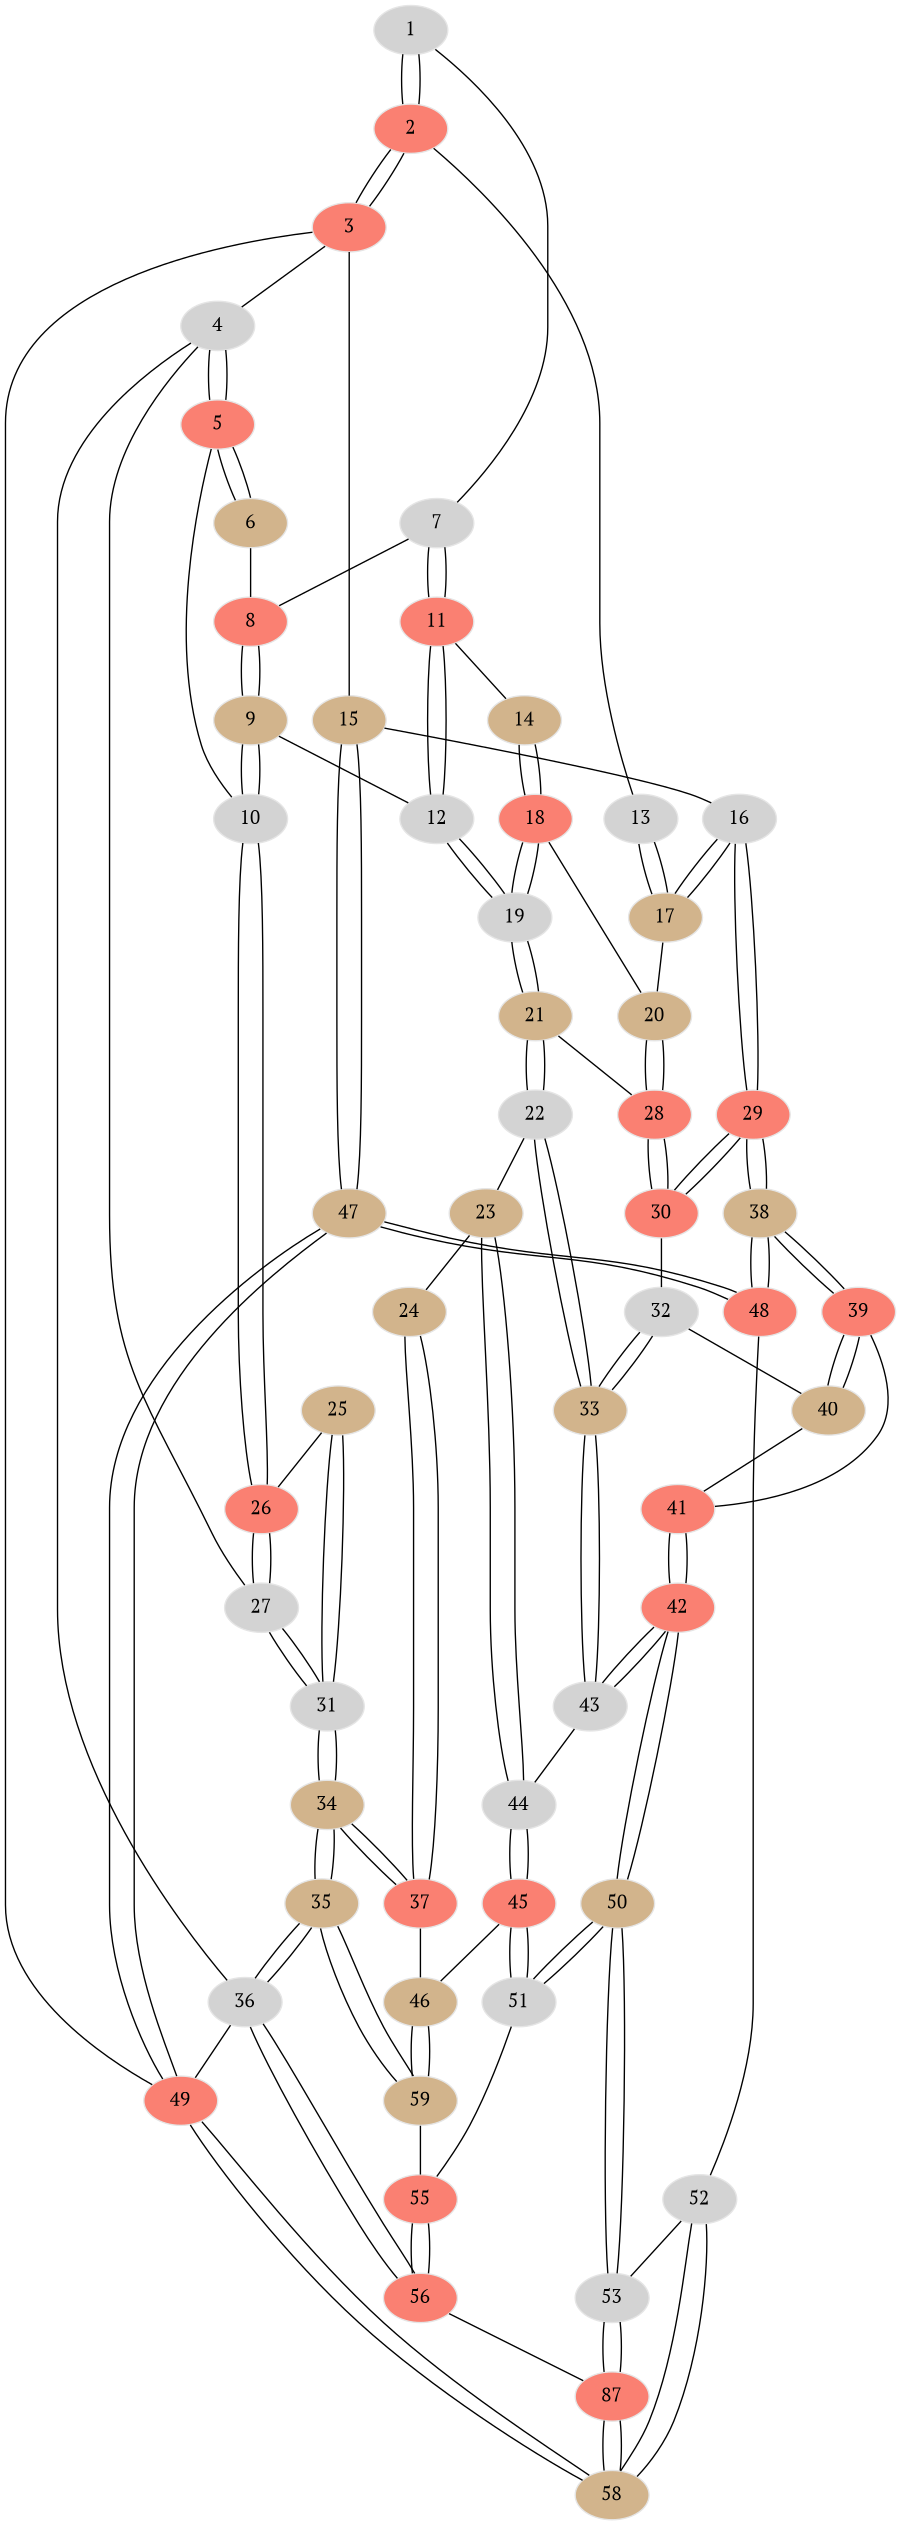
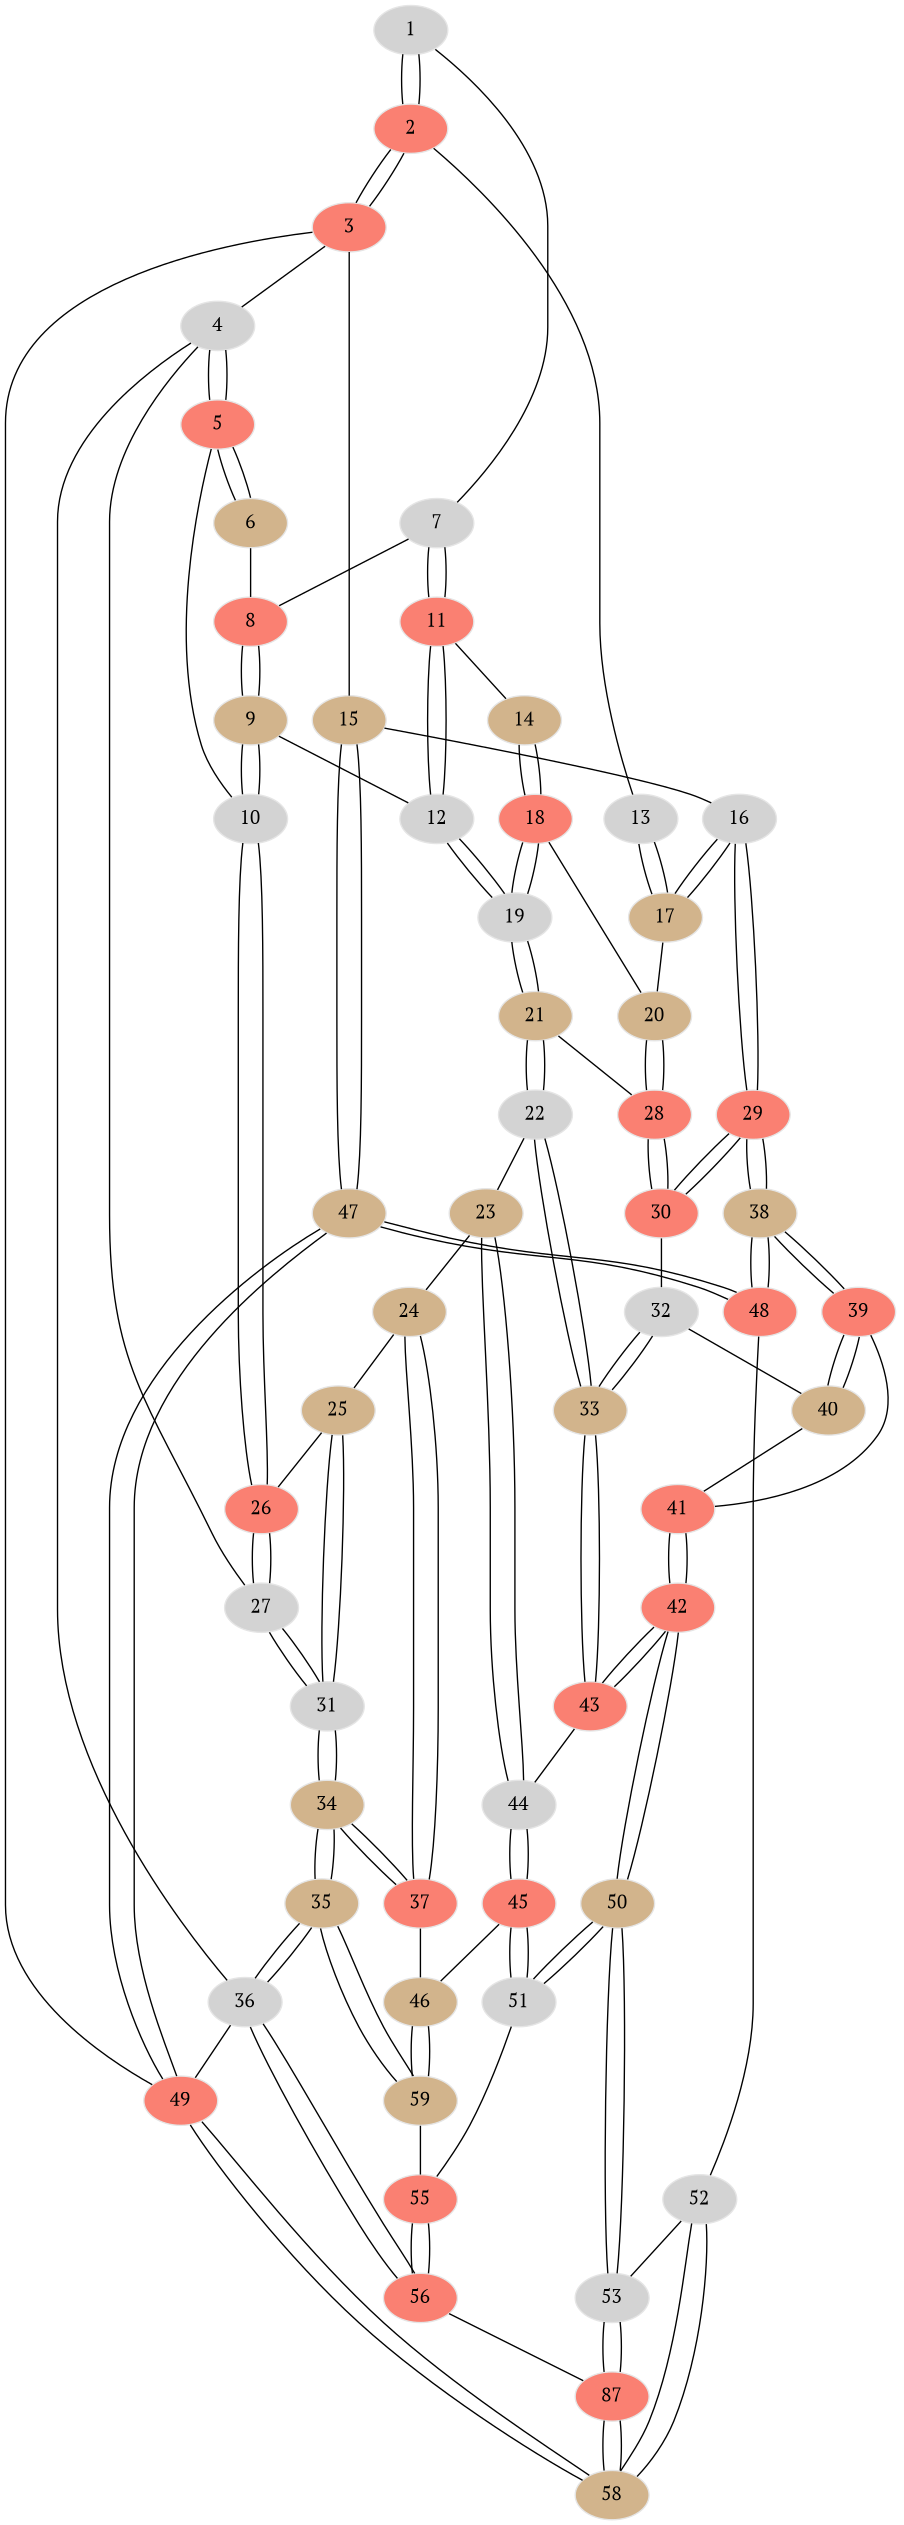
none -> (374, 1361)
(590, 1706) -> (590, 1706)
